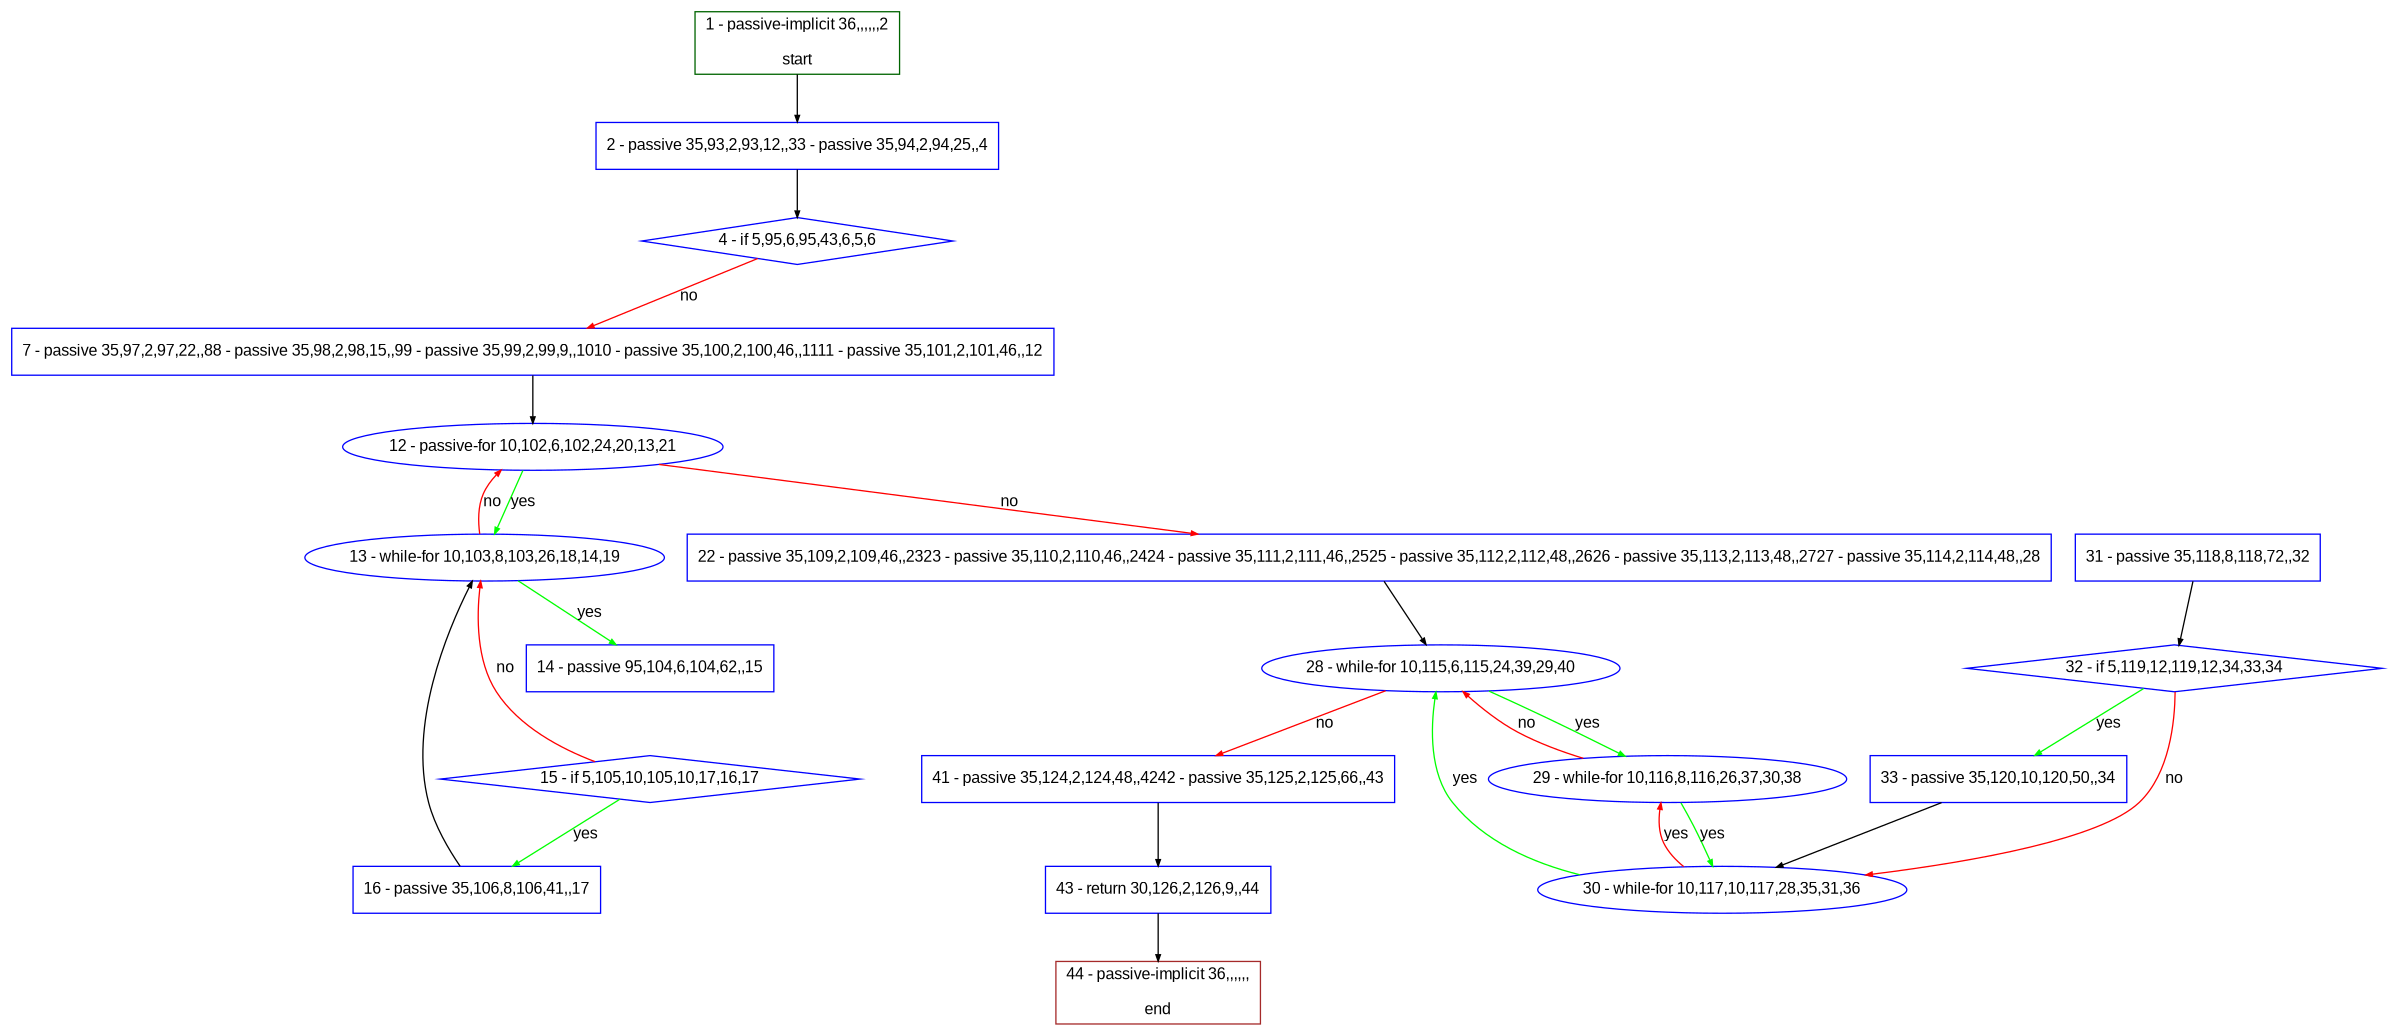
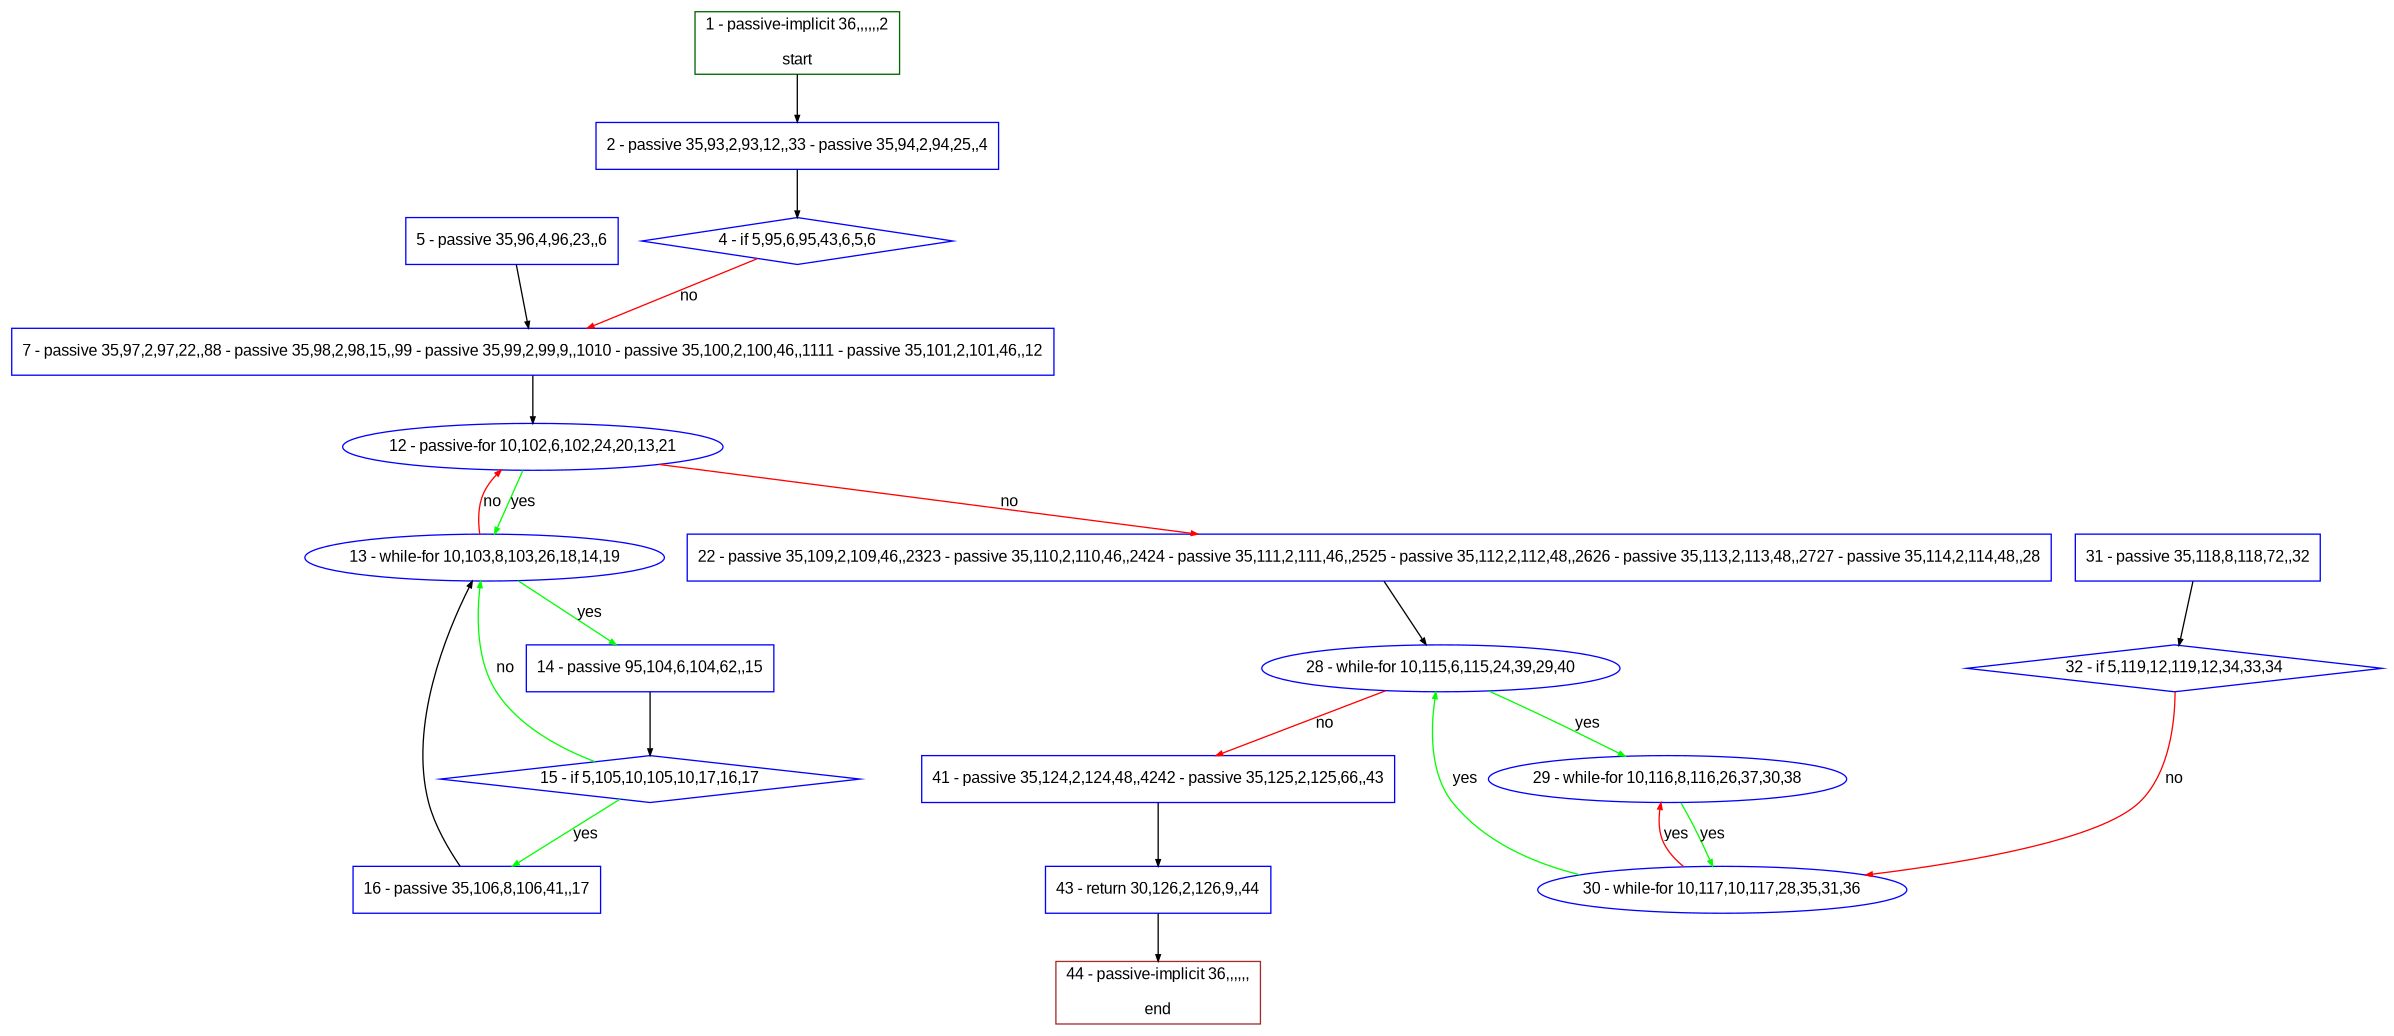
none -> (512, 241)
(501, 698) -> (501, 698)
none -> (650, 720)
(1522, 734) -> none
(1998, 779) -> none
